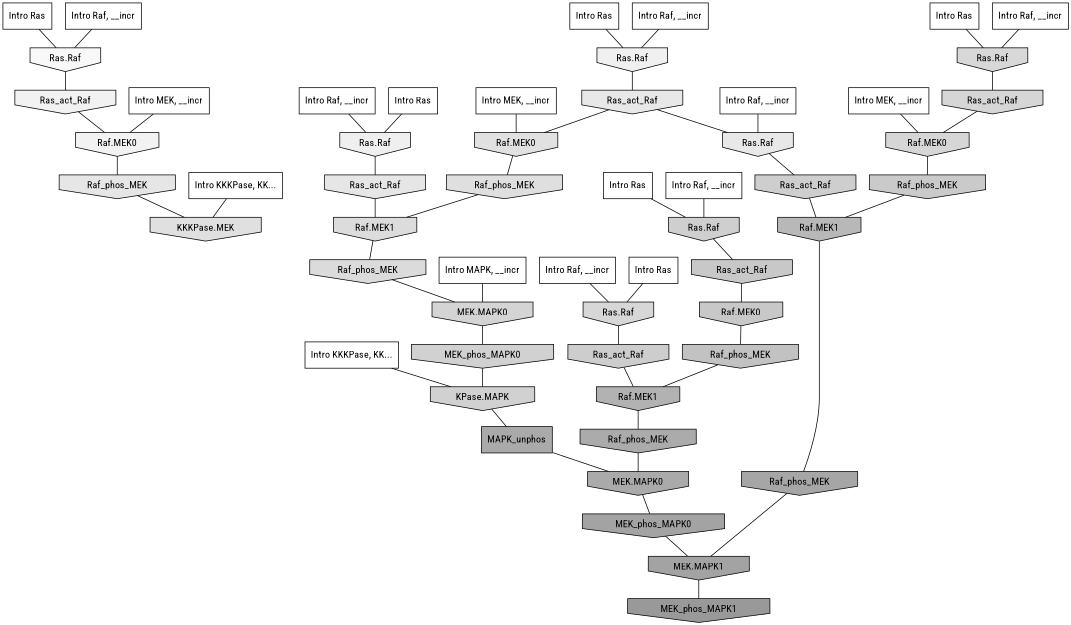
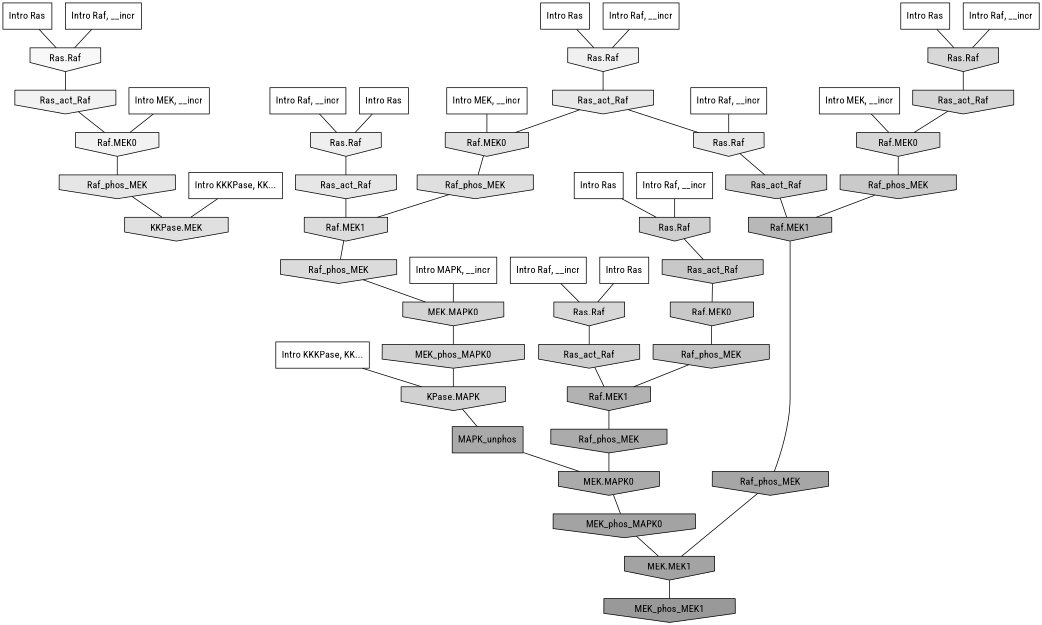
(206, 228) -> (176, 228)
(699, 567) -> (670, 567)
(699, 609) -> (670, 609)
